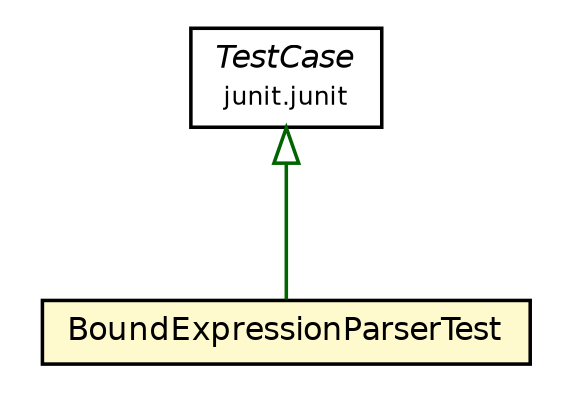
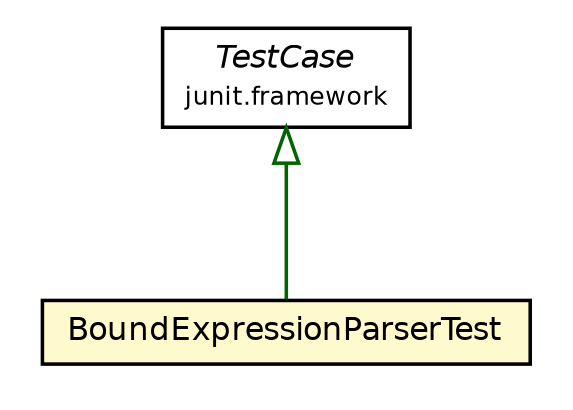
(286, 97) -> (286, 97)
